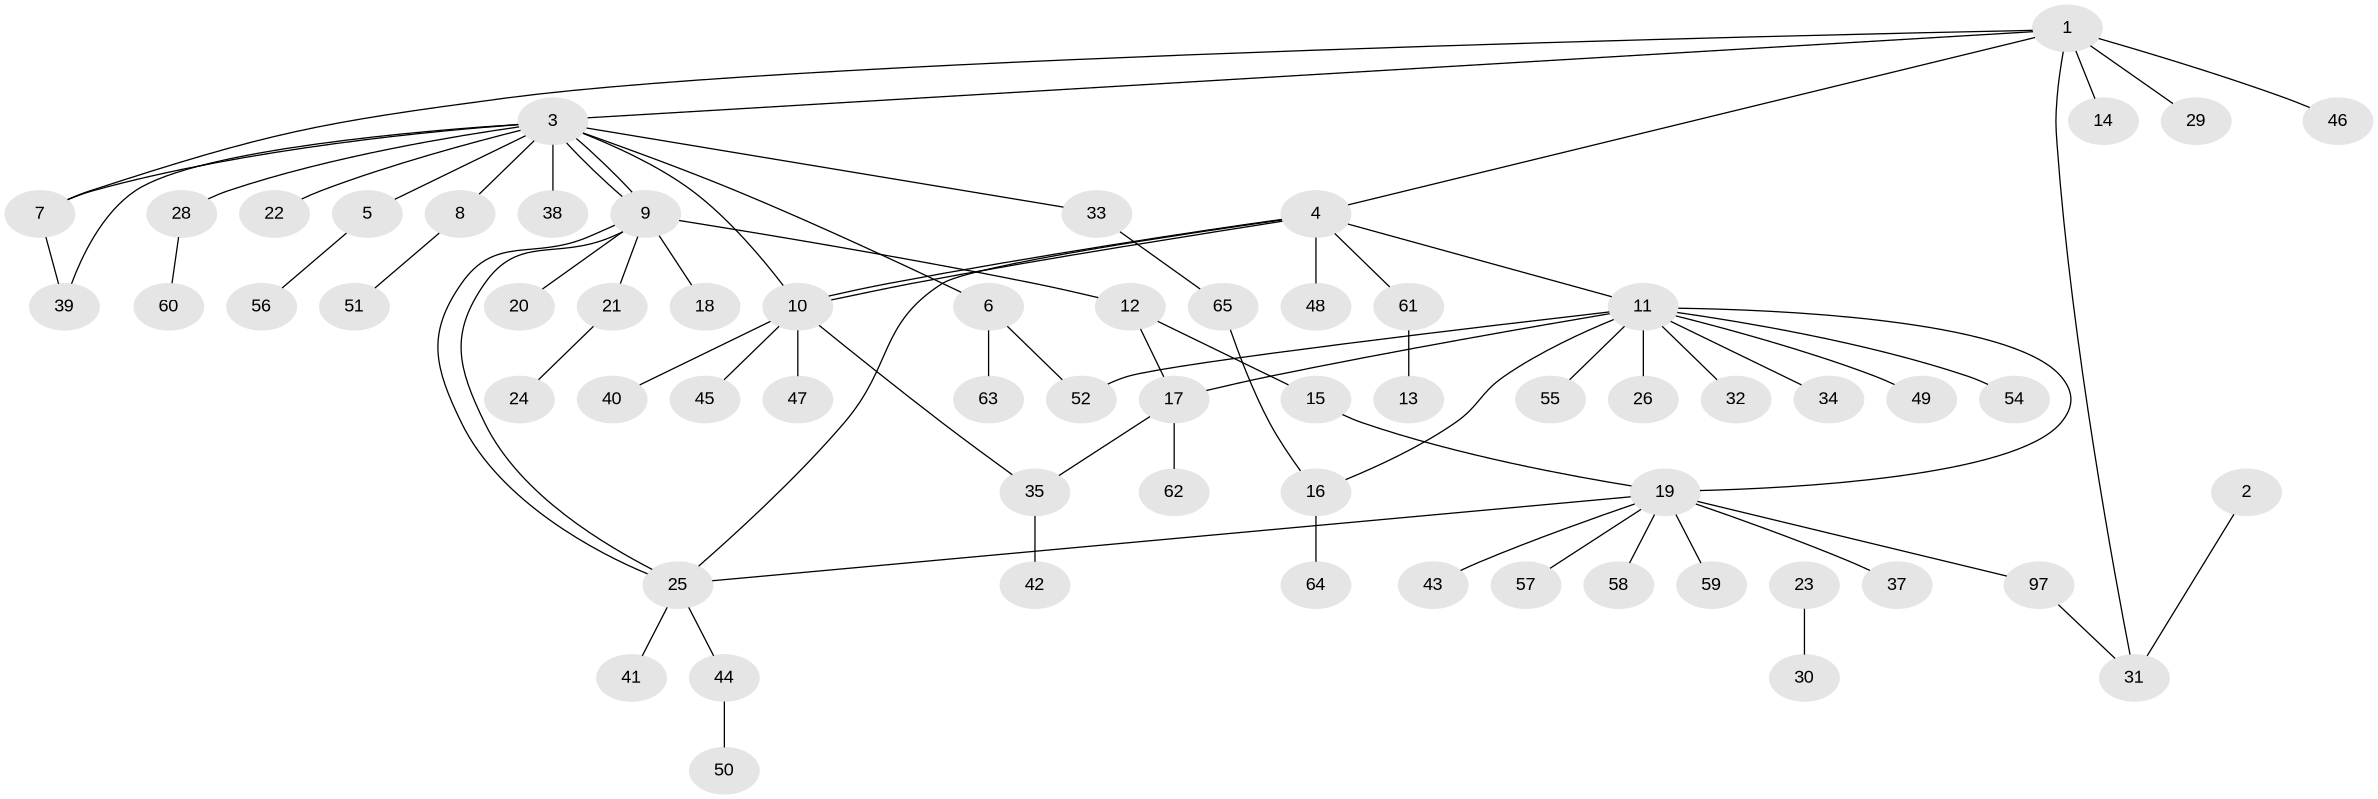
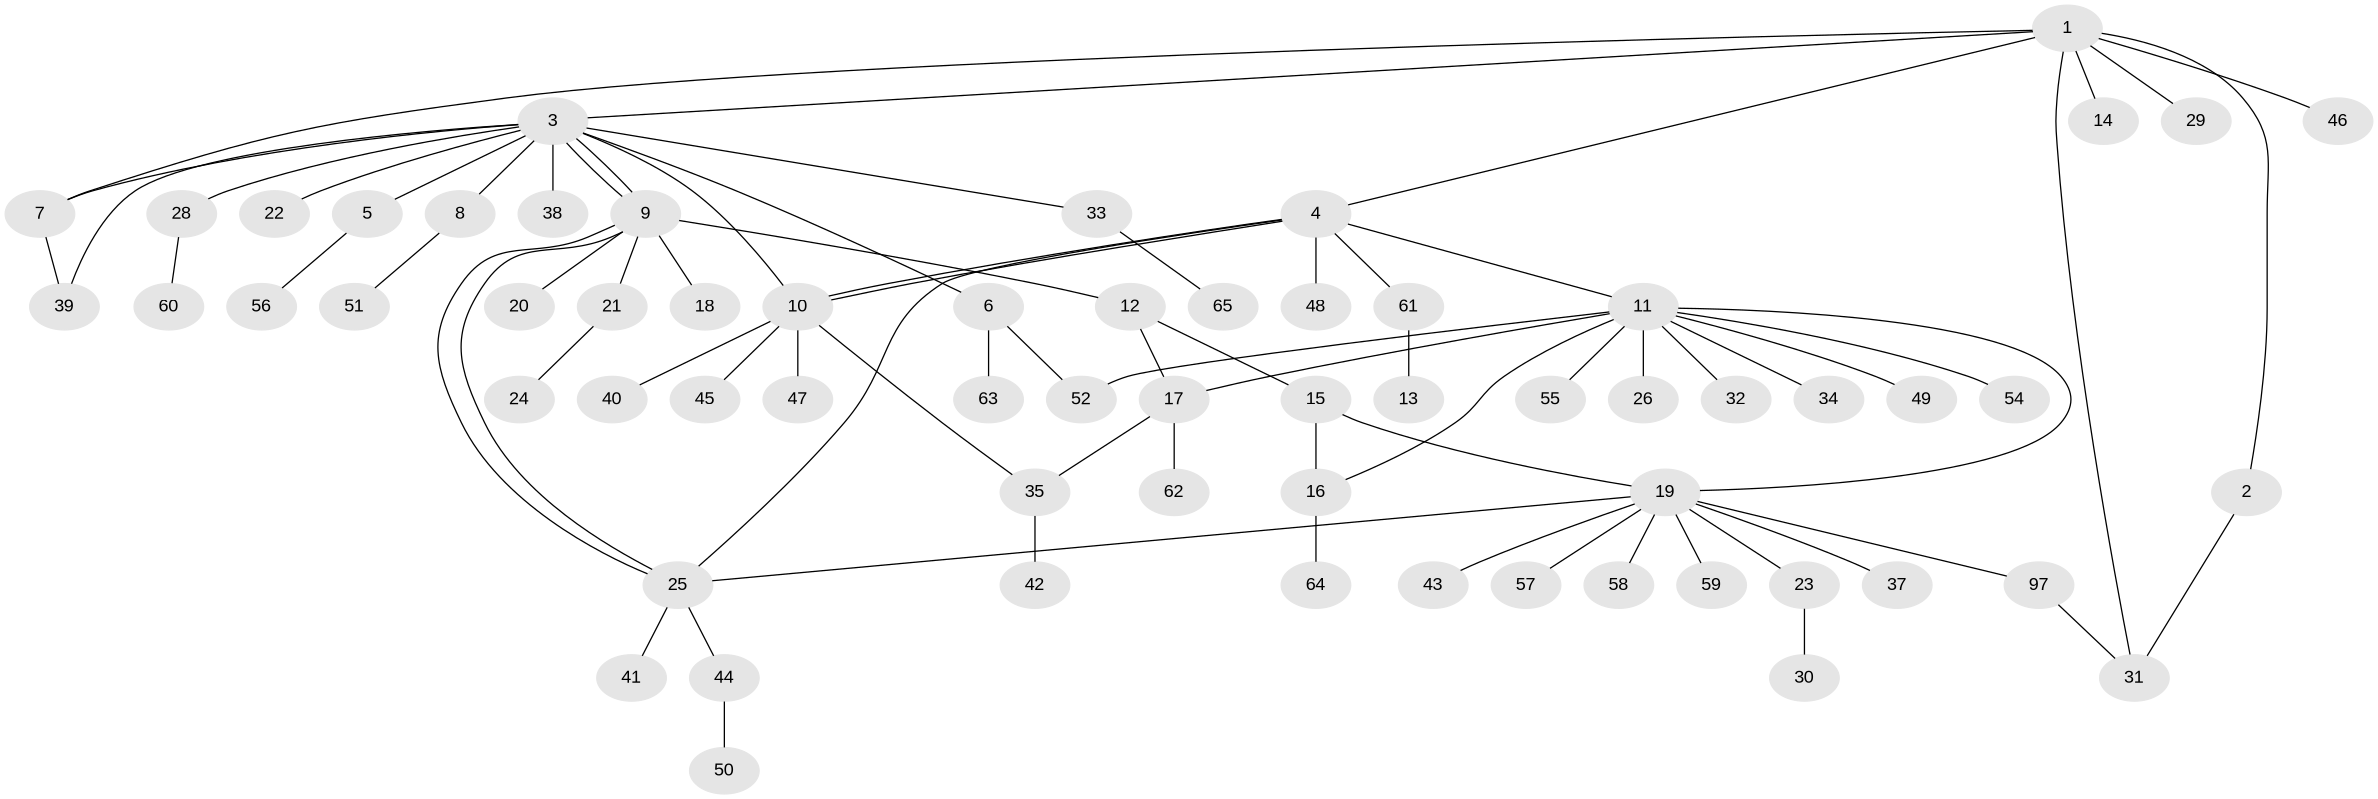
none -> (2267, 202)
(1260, 403) -> (1316, 446)
none -> (1735, 539)
